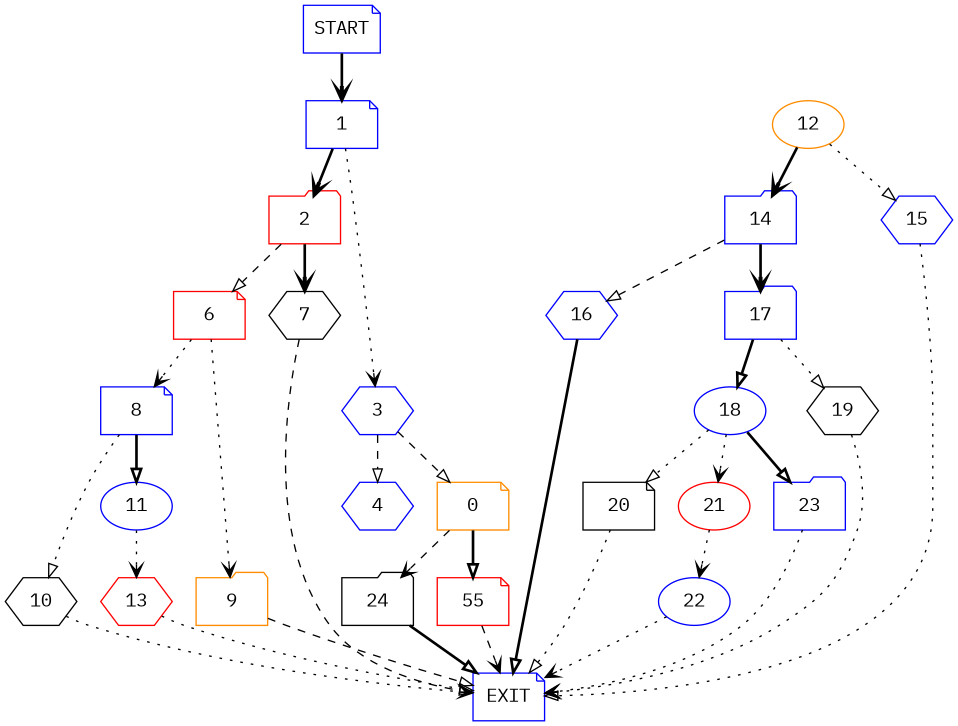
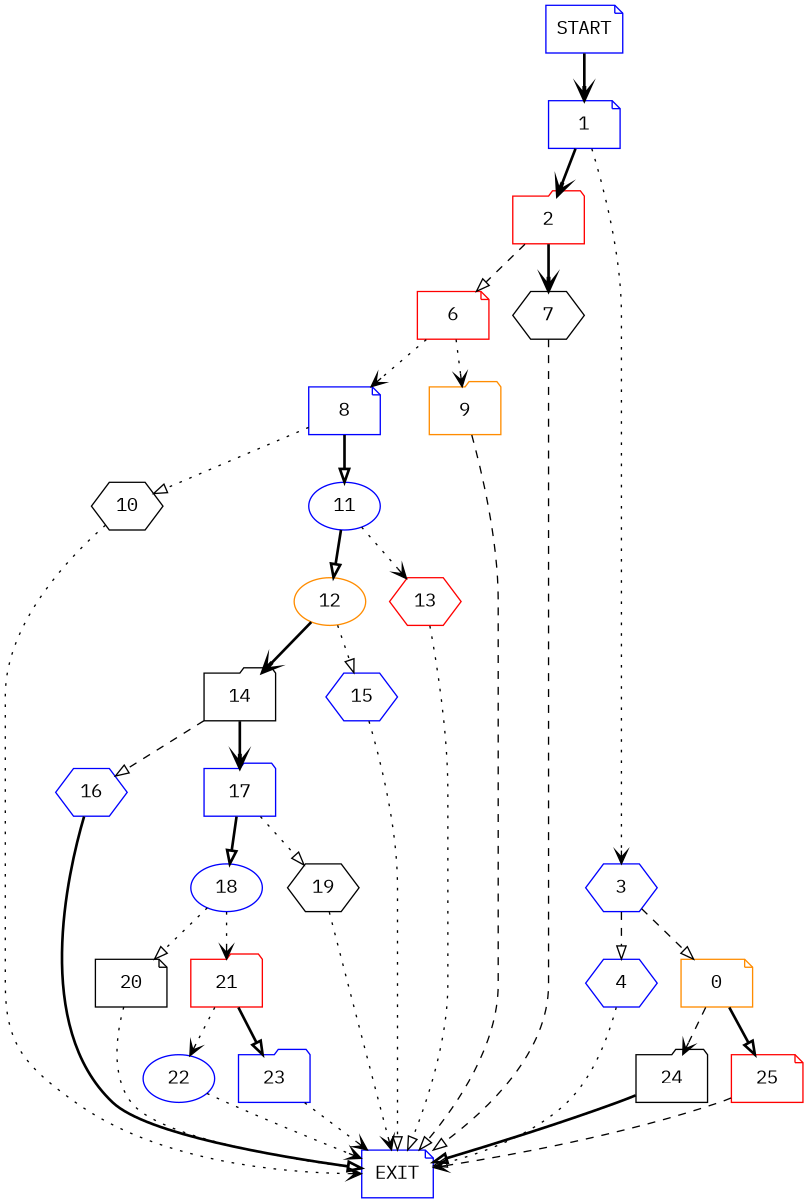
(761, 220) -> (240, 697)
(764, 452) -> (247, 1025)
(714, 506) -> (227, 983)
none -> (338, 547)
(473, 602) -> (767, 1079)
none -> (557, 1111)
